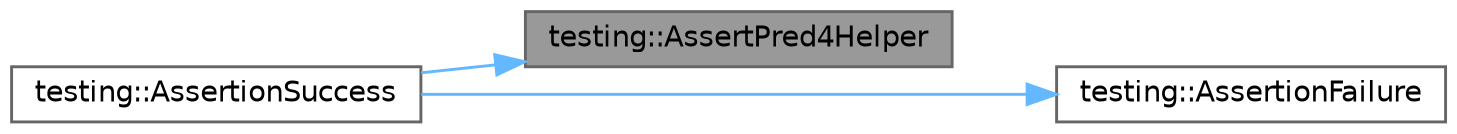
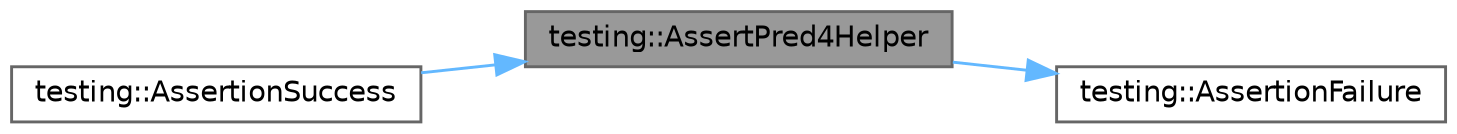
(724, 94) -> (990, 66)
